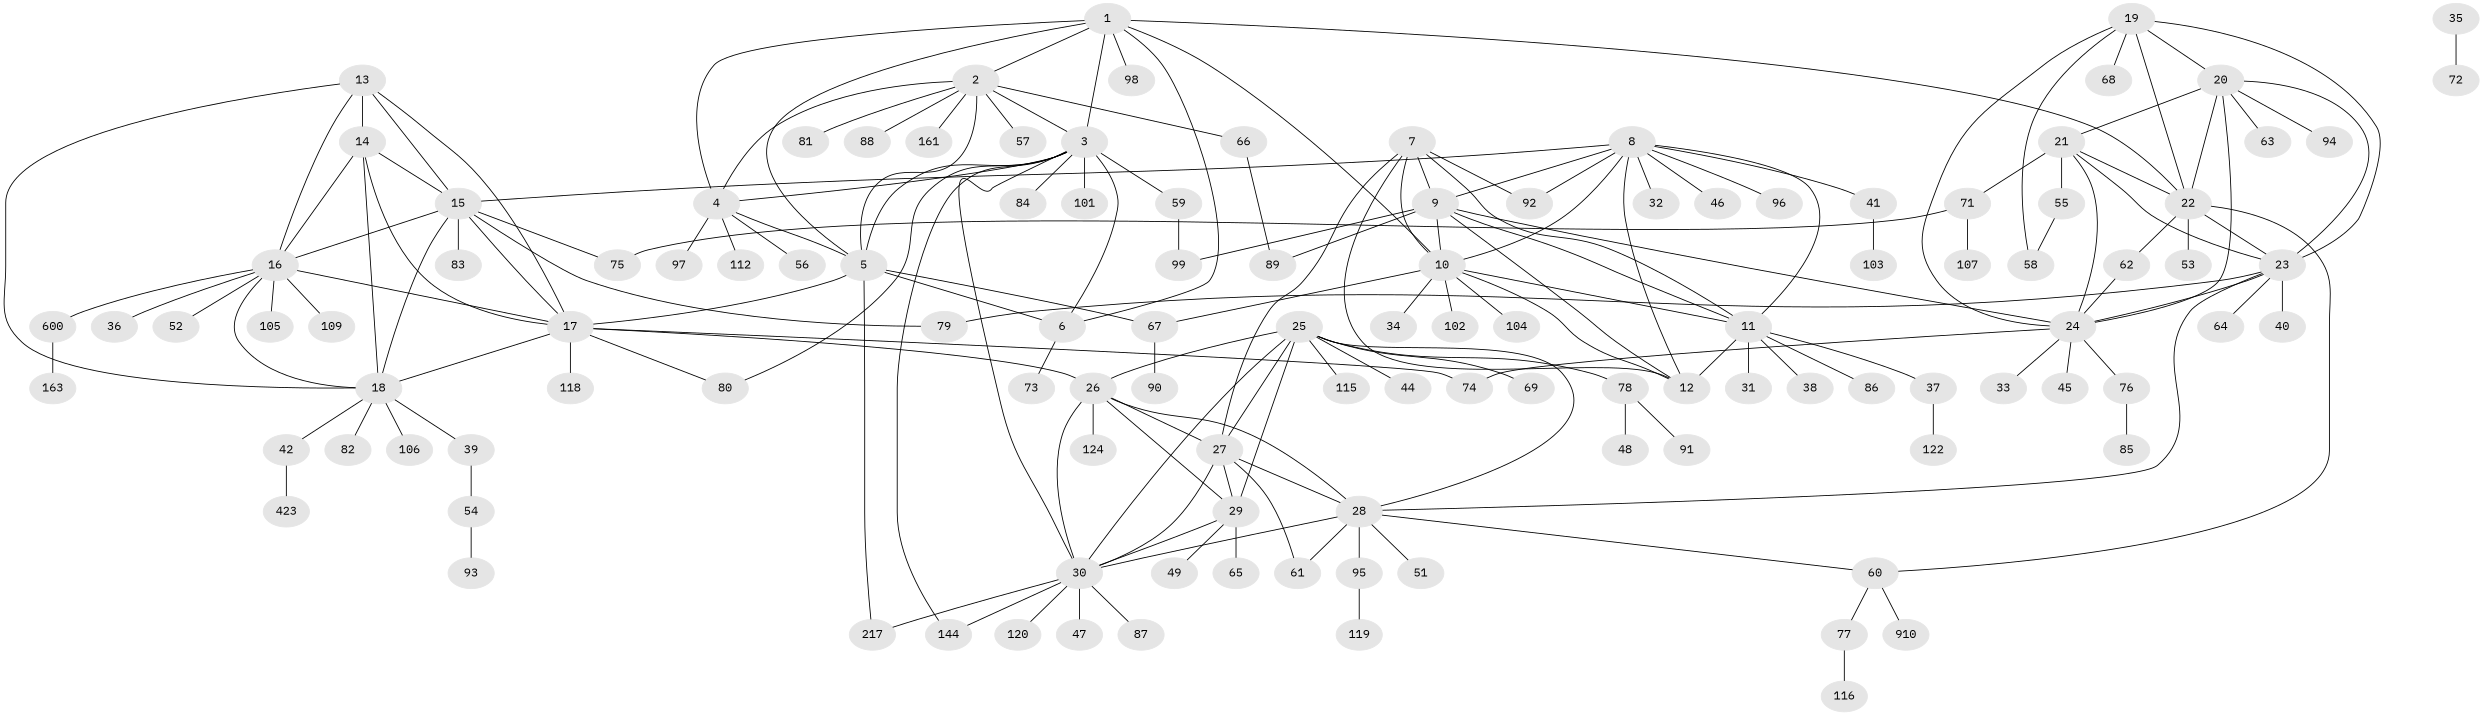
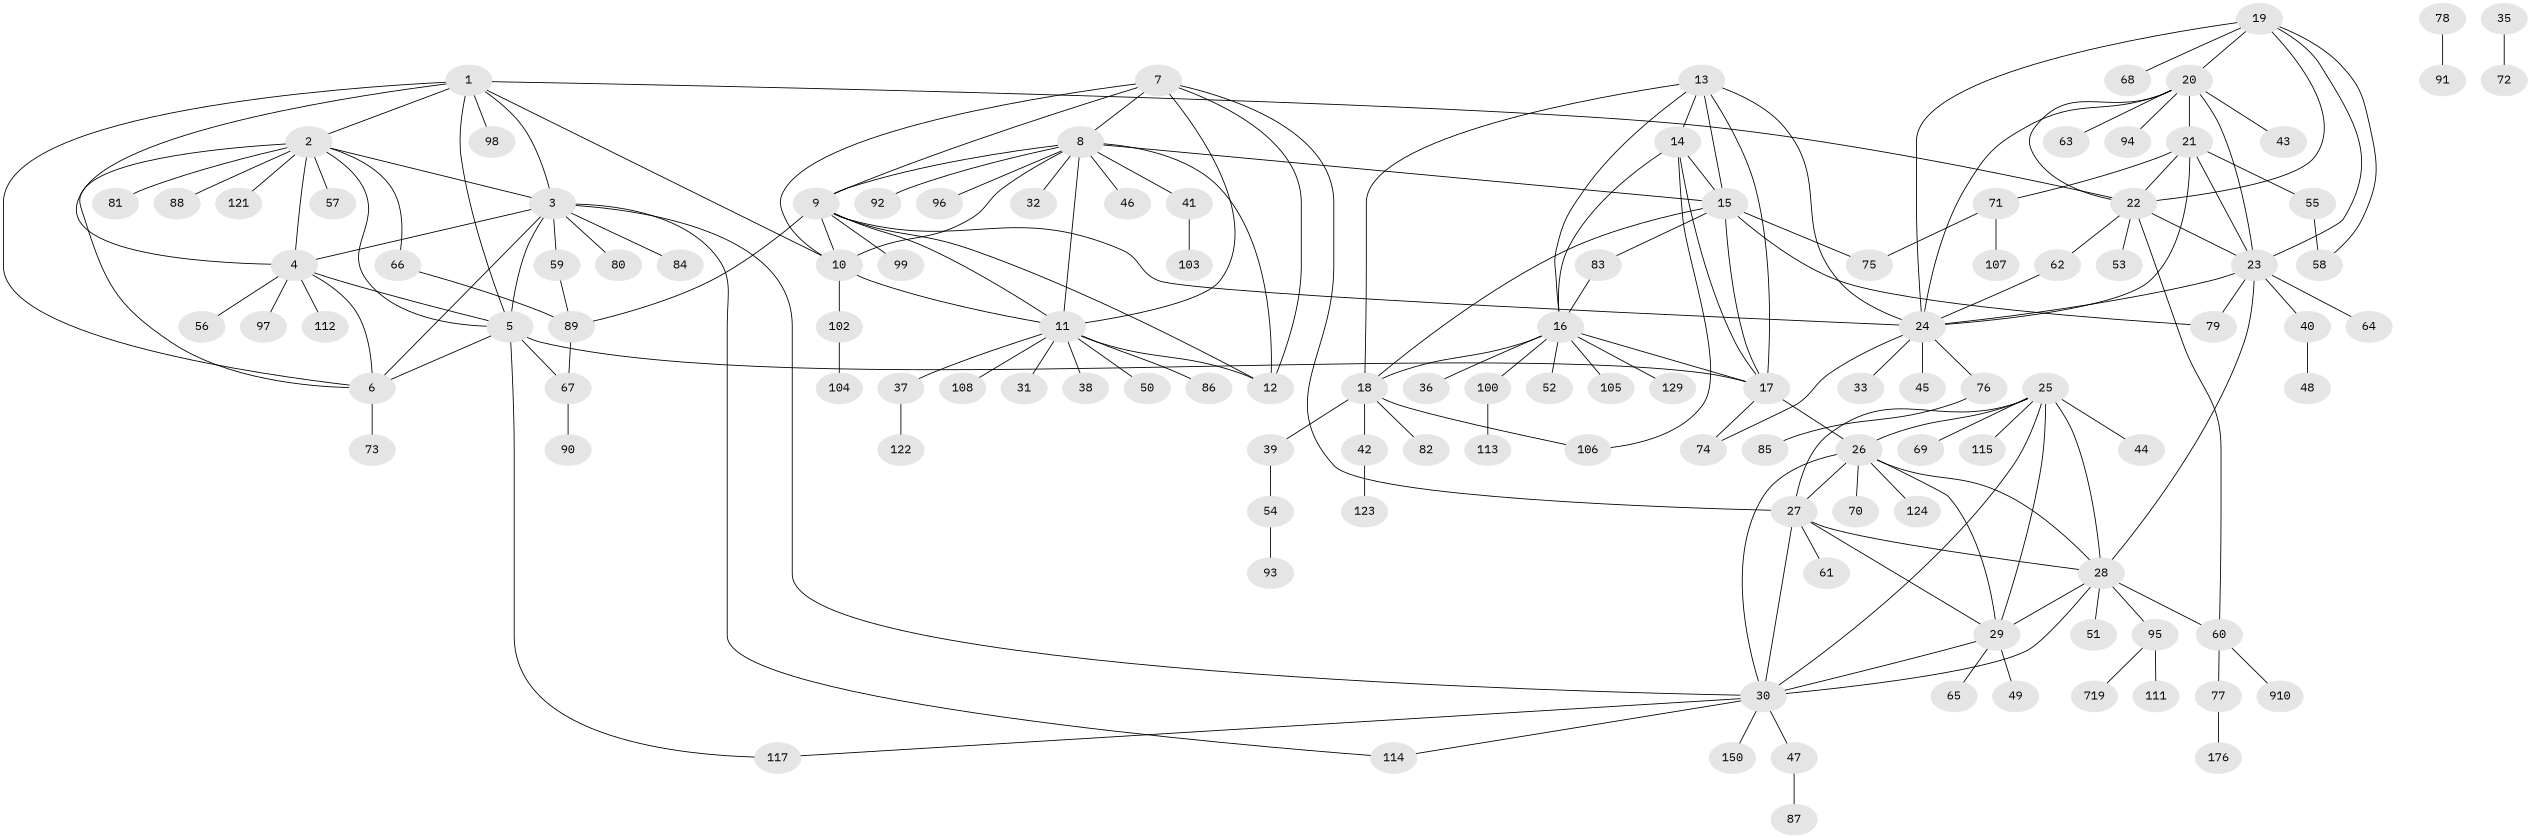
(929, 142) -> (239, 204)
none -> (2283, 142)
(1471, 173) -> (1119, 111)
(1085, 204) -> none
none -> (1811, 204)
(1179, 235) -> (564, 296)
(363, 236) -> (1579, 296)
(371, 265) -> (1707, 333)
none -> (101, 266)
(1329, 290) -> (570, 358)
(1473, 291) -> (839, 358)
none -> (358, 314)
(1565, 326) -> none
(53, 327) -> (1488, 388)
(332, 327) -> (1673, 388)
(1393, 327) -> none
(475, 358) -> none
(648, 358) -> none
(1462, 358) -> none
(53, 388) -> (1488, 450)
(570, 388) -> none
none -> (963, 388)
none -> (1147, 388)
(1625, 419) -> (2307, 358)
(286, 512) -> (1365, 512)
none -> (1856, 512)
(1329, 542) -> (2049, 604)
(1110, 604) -> (1794, 789)
(872, 635) -> (778, 758)
(949, 635) -> (1394, 758)
(1018, 635) -> (1733, 758)
(1359, 635) -> (2094, 696)
(1844, 696) -> (2218, 758)
none -> (2156, 696)
